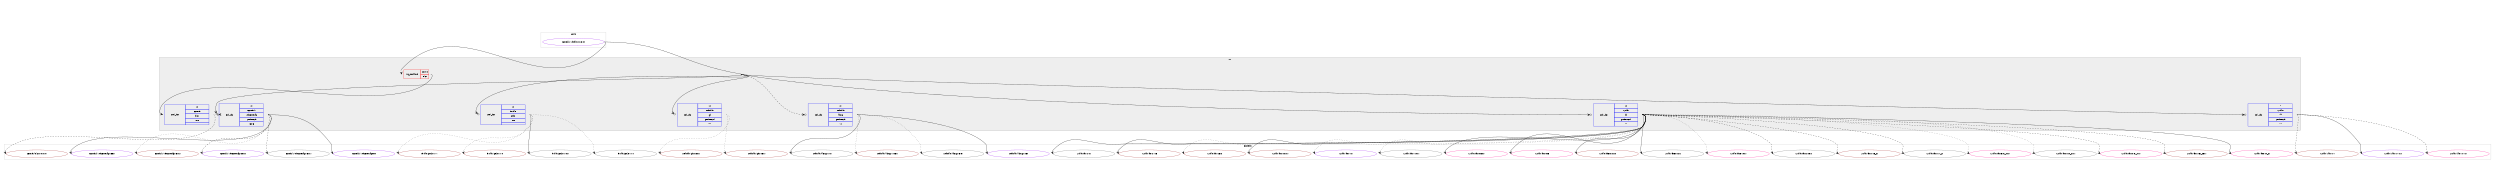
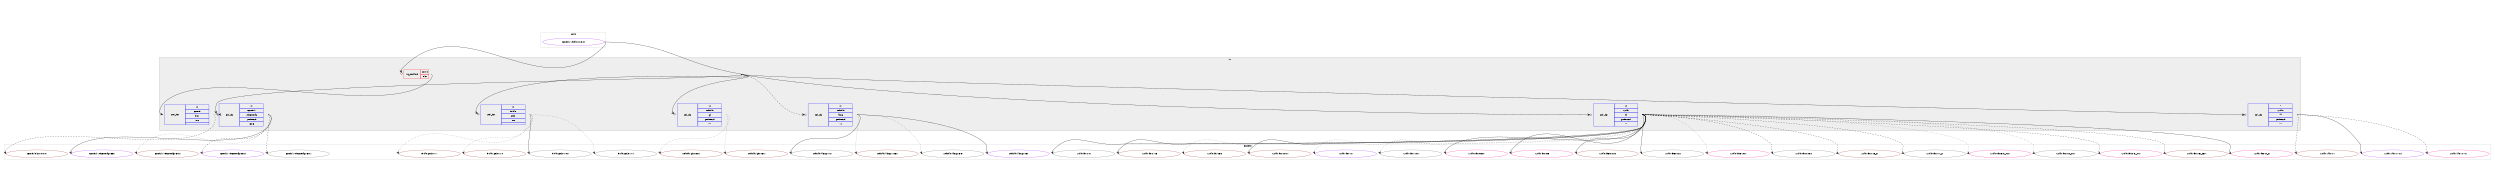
(510, 59) -> (510, 59)
(364, 154) -> none
